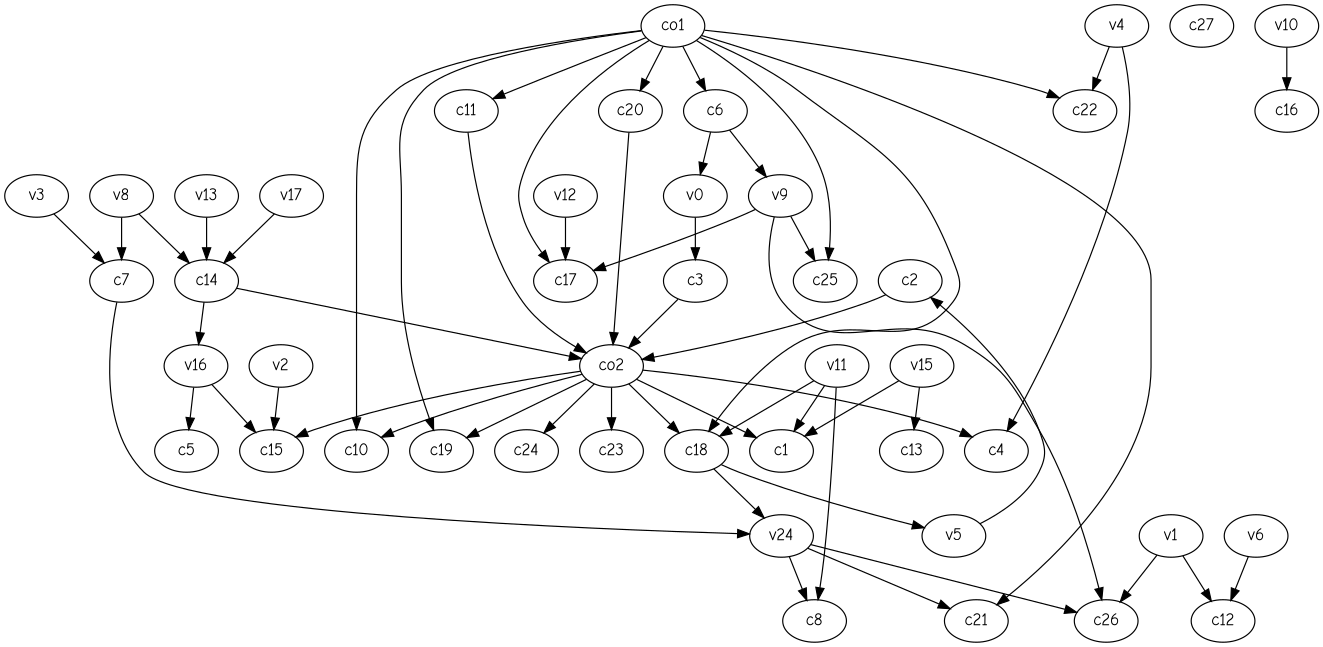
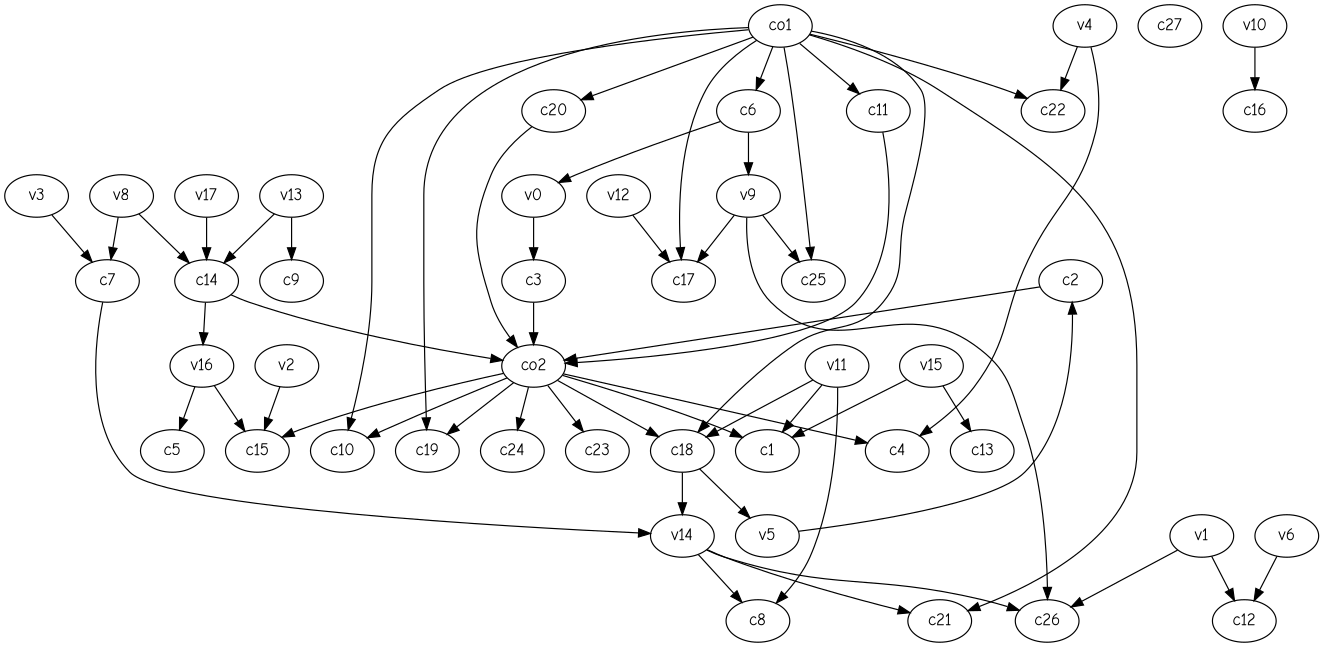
none -> (292, 281)
(782, 536) -> (682, 536)
